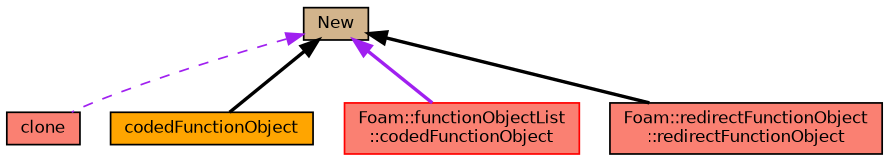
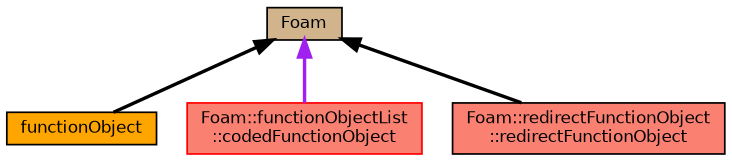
(336, 24) -> (305, 24)
(43, 128) -> none
(212, 128) -> (82, 128)
